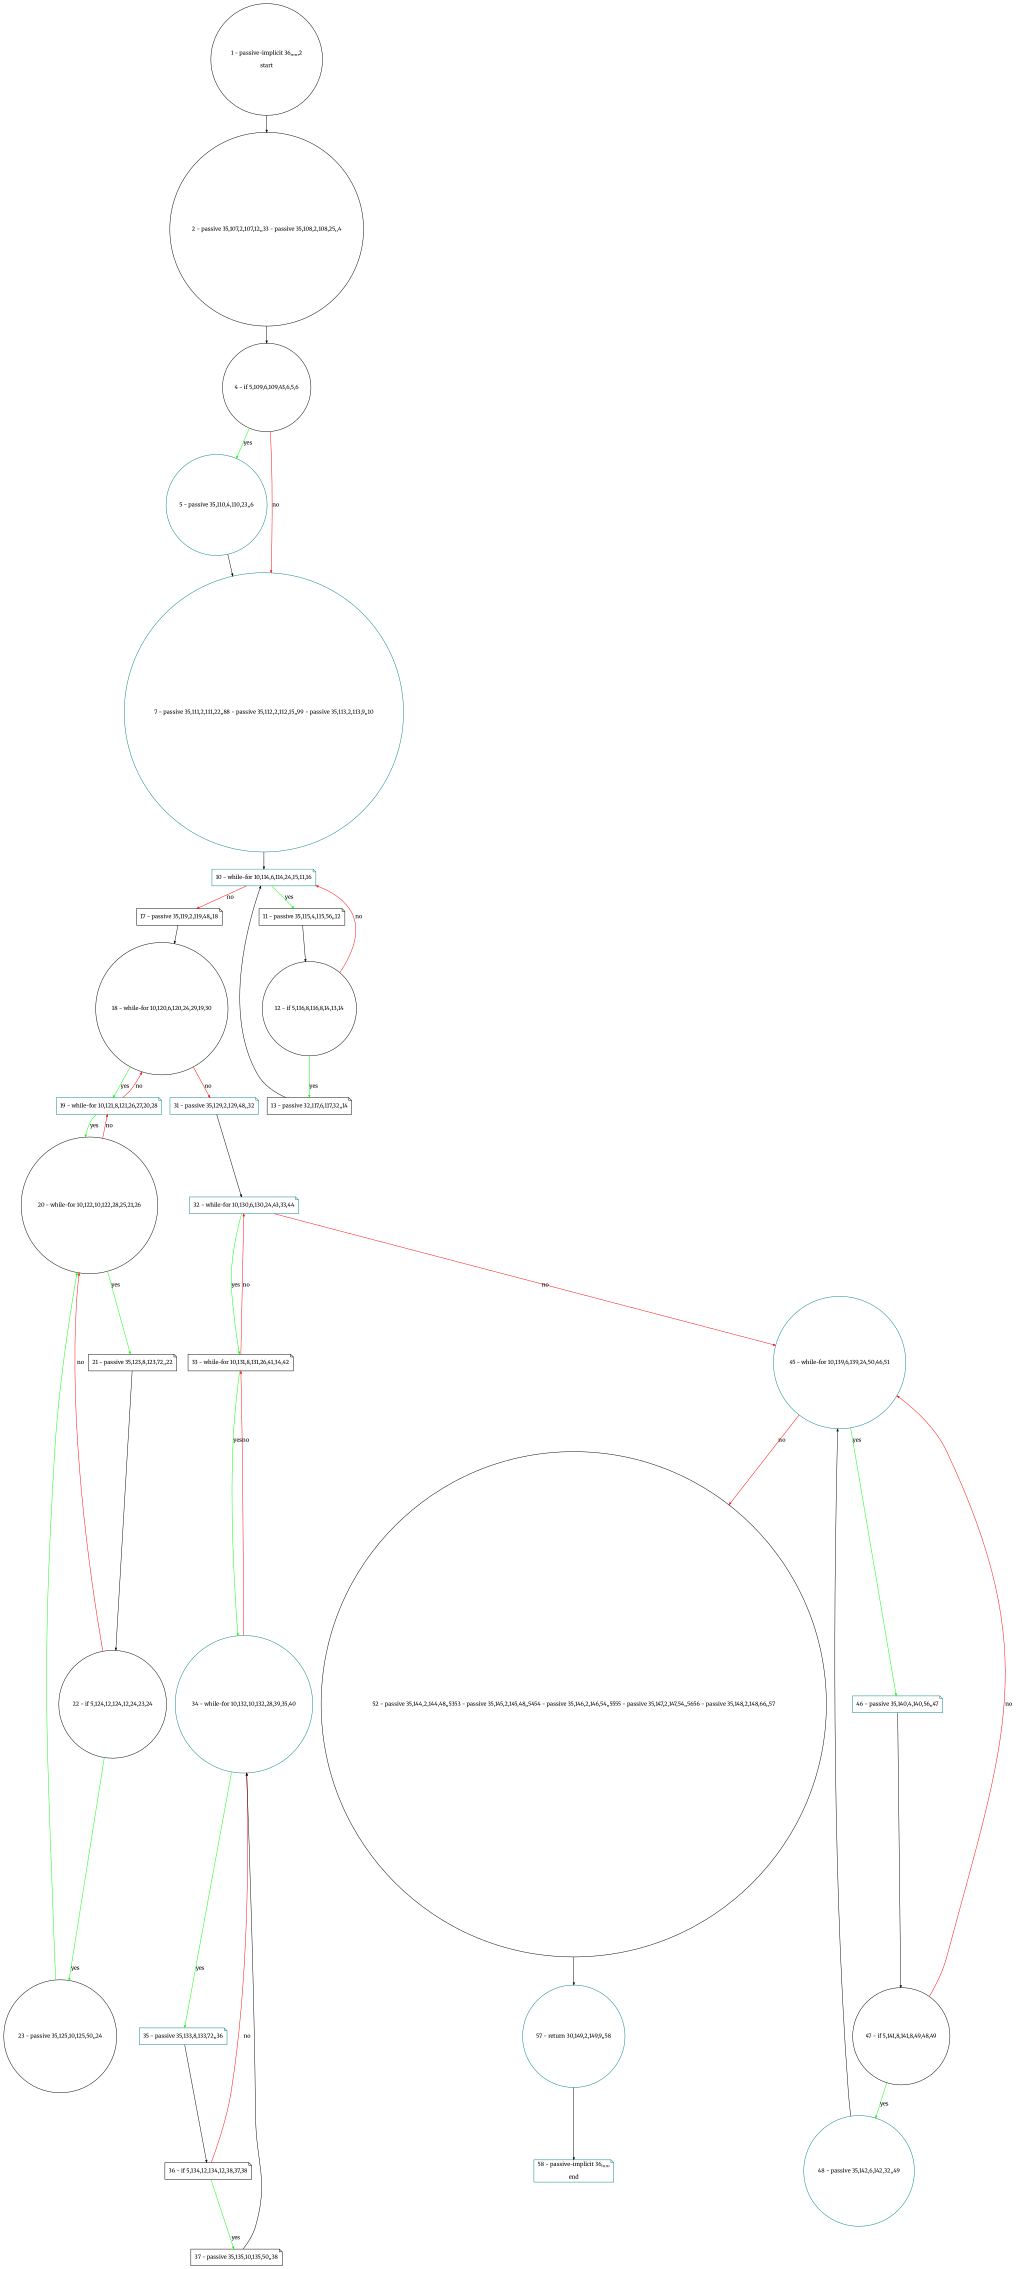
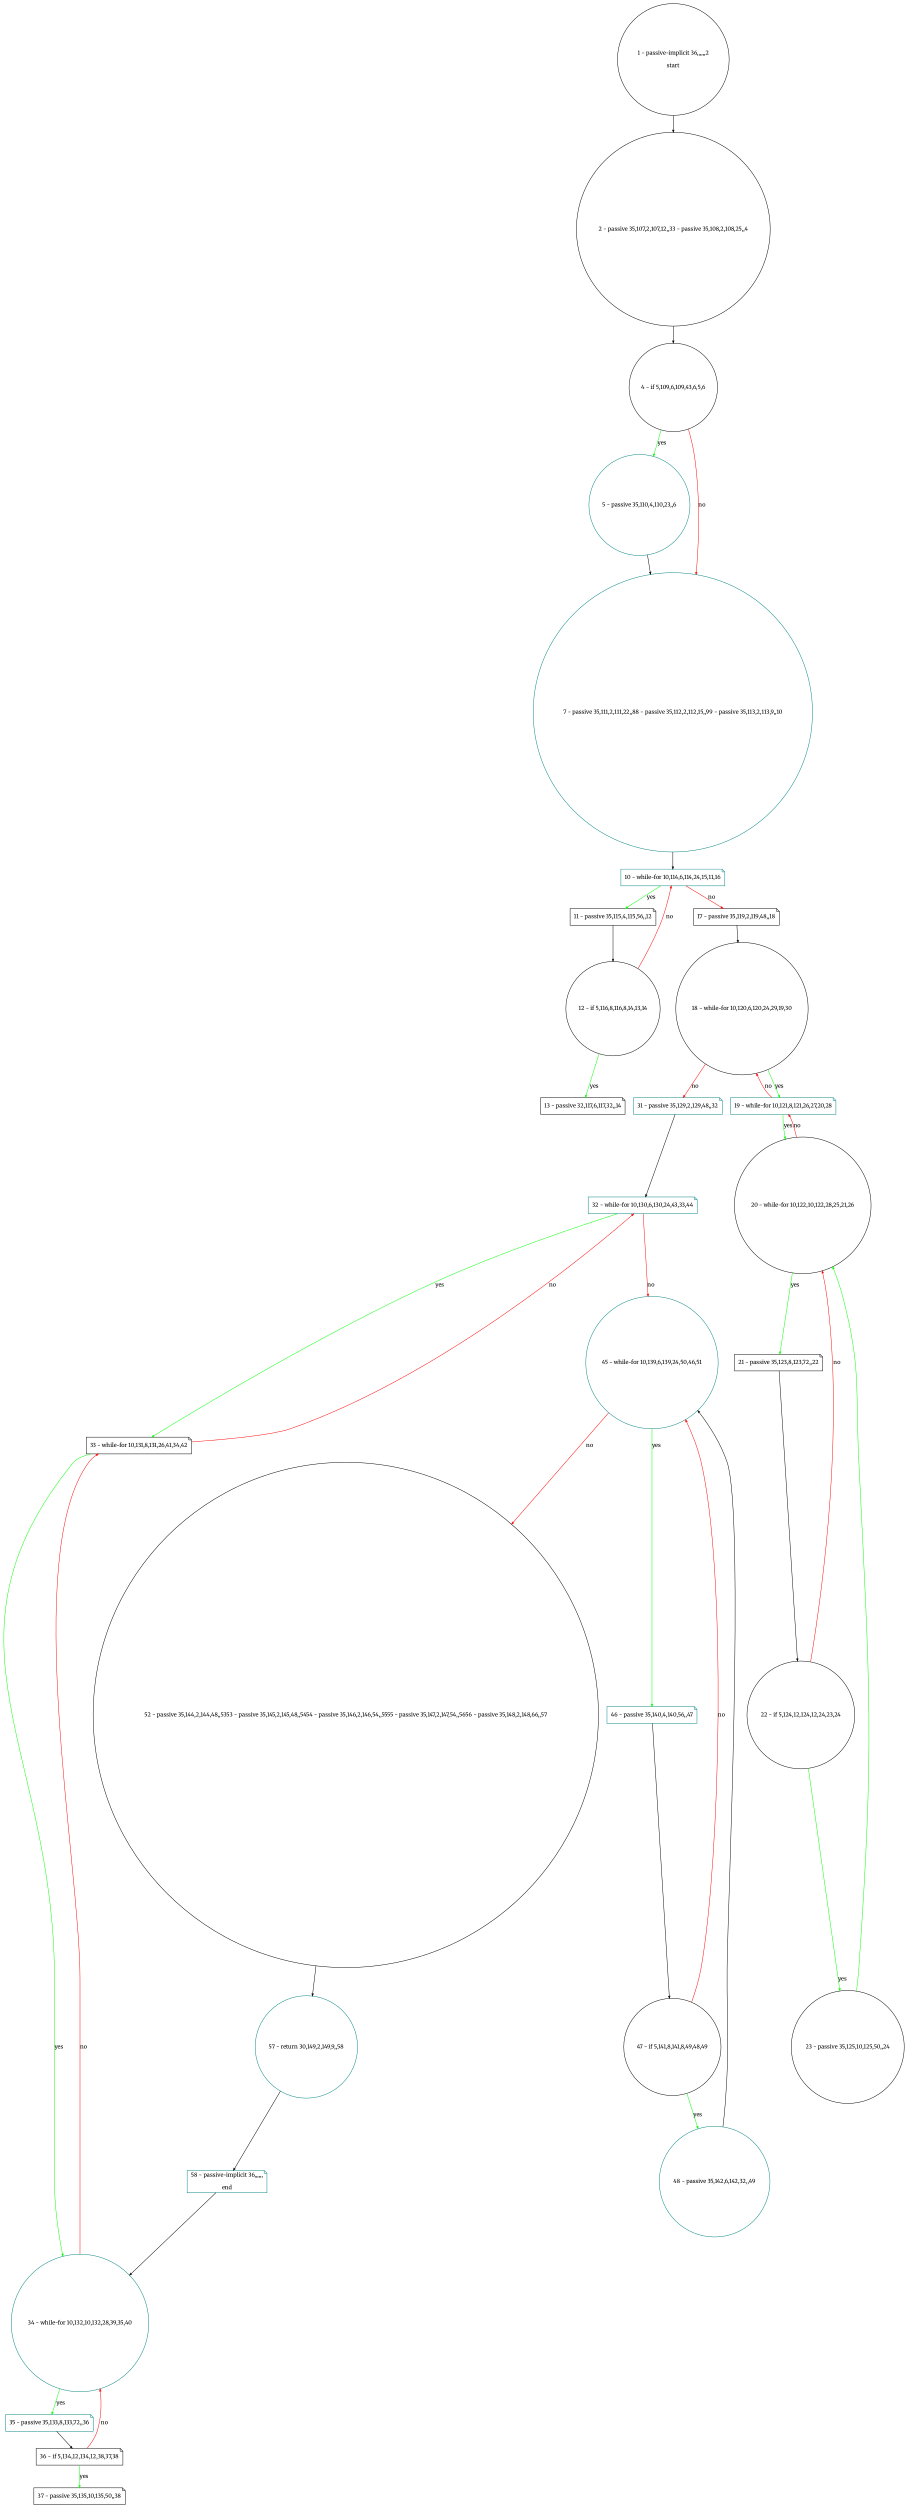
(240, 1000) -> none
(254, 2014) -> (174, 2233)
